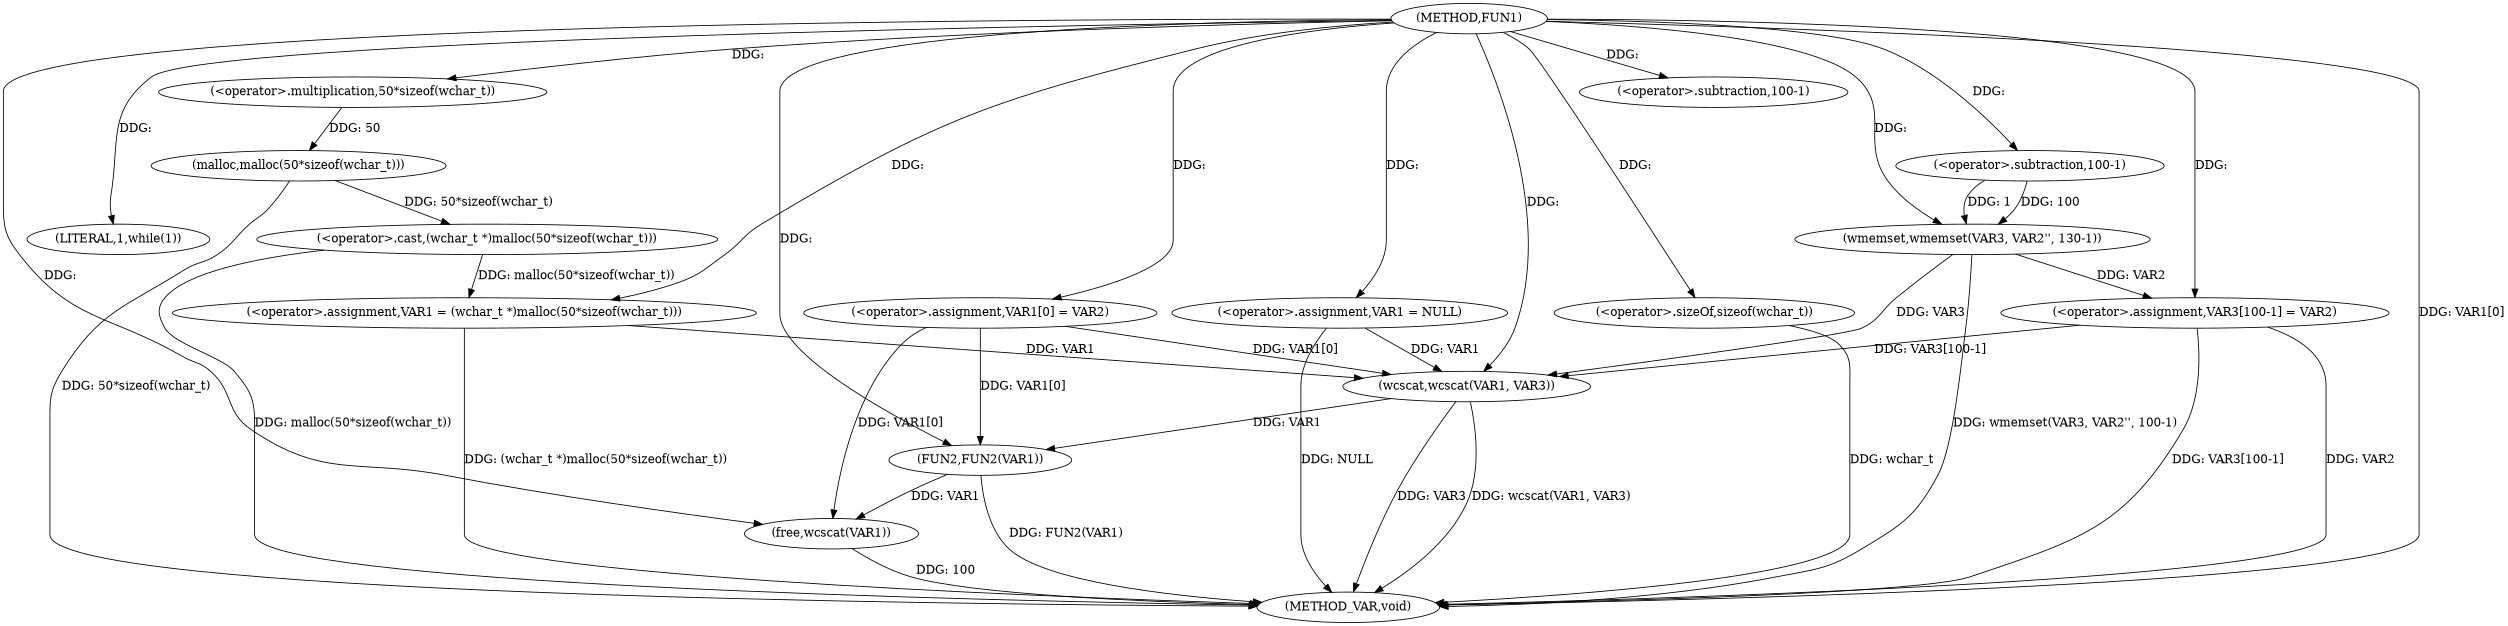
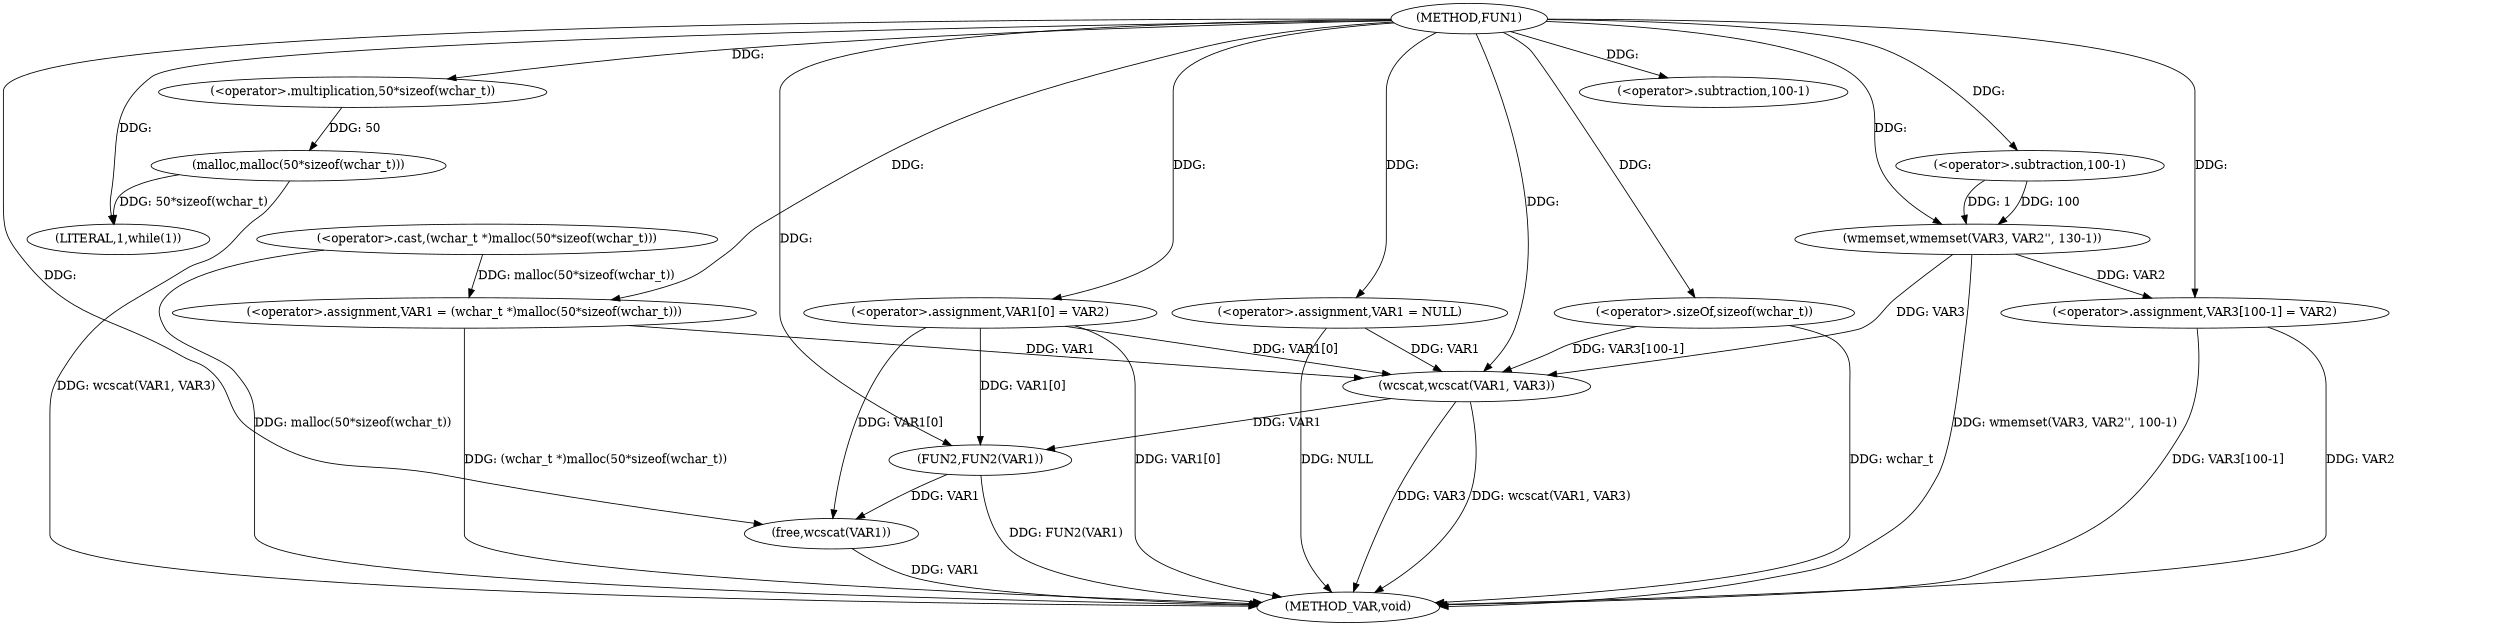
(388, 201) -> (138, 185)
(1824, 350) -> (1572, 344)
(2419, 363) -> (1135, 493)
(136, 387) -> (136, 387)
(946, 571) -> (946, 571)
